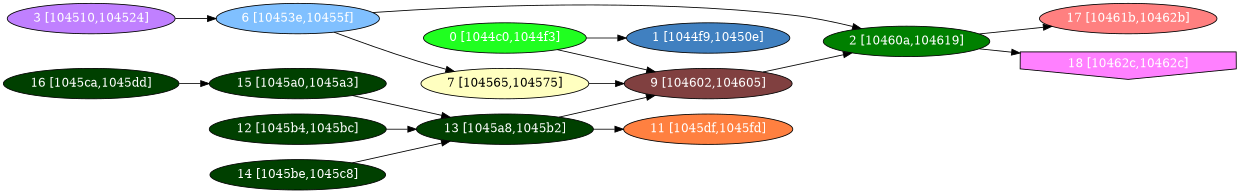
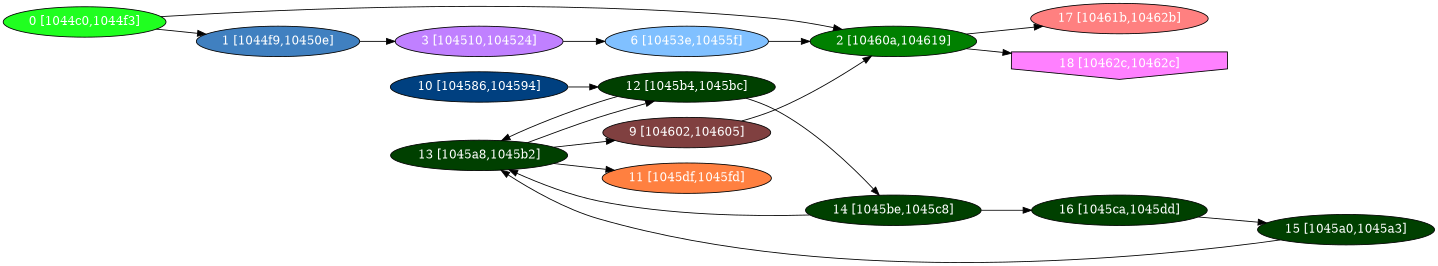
none -> (373, 41)
(602, 60) -> (498, 7)
(505, 84) -> none
none -> (479, 87)
none -> (586, 121)
none -> (815, 136)
none -> (1002, 210)
